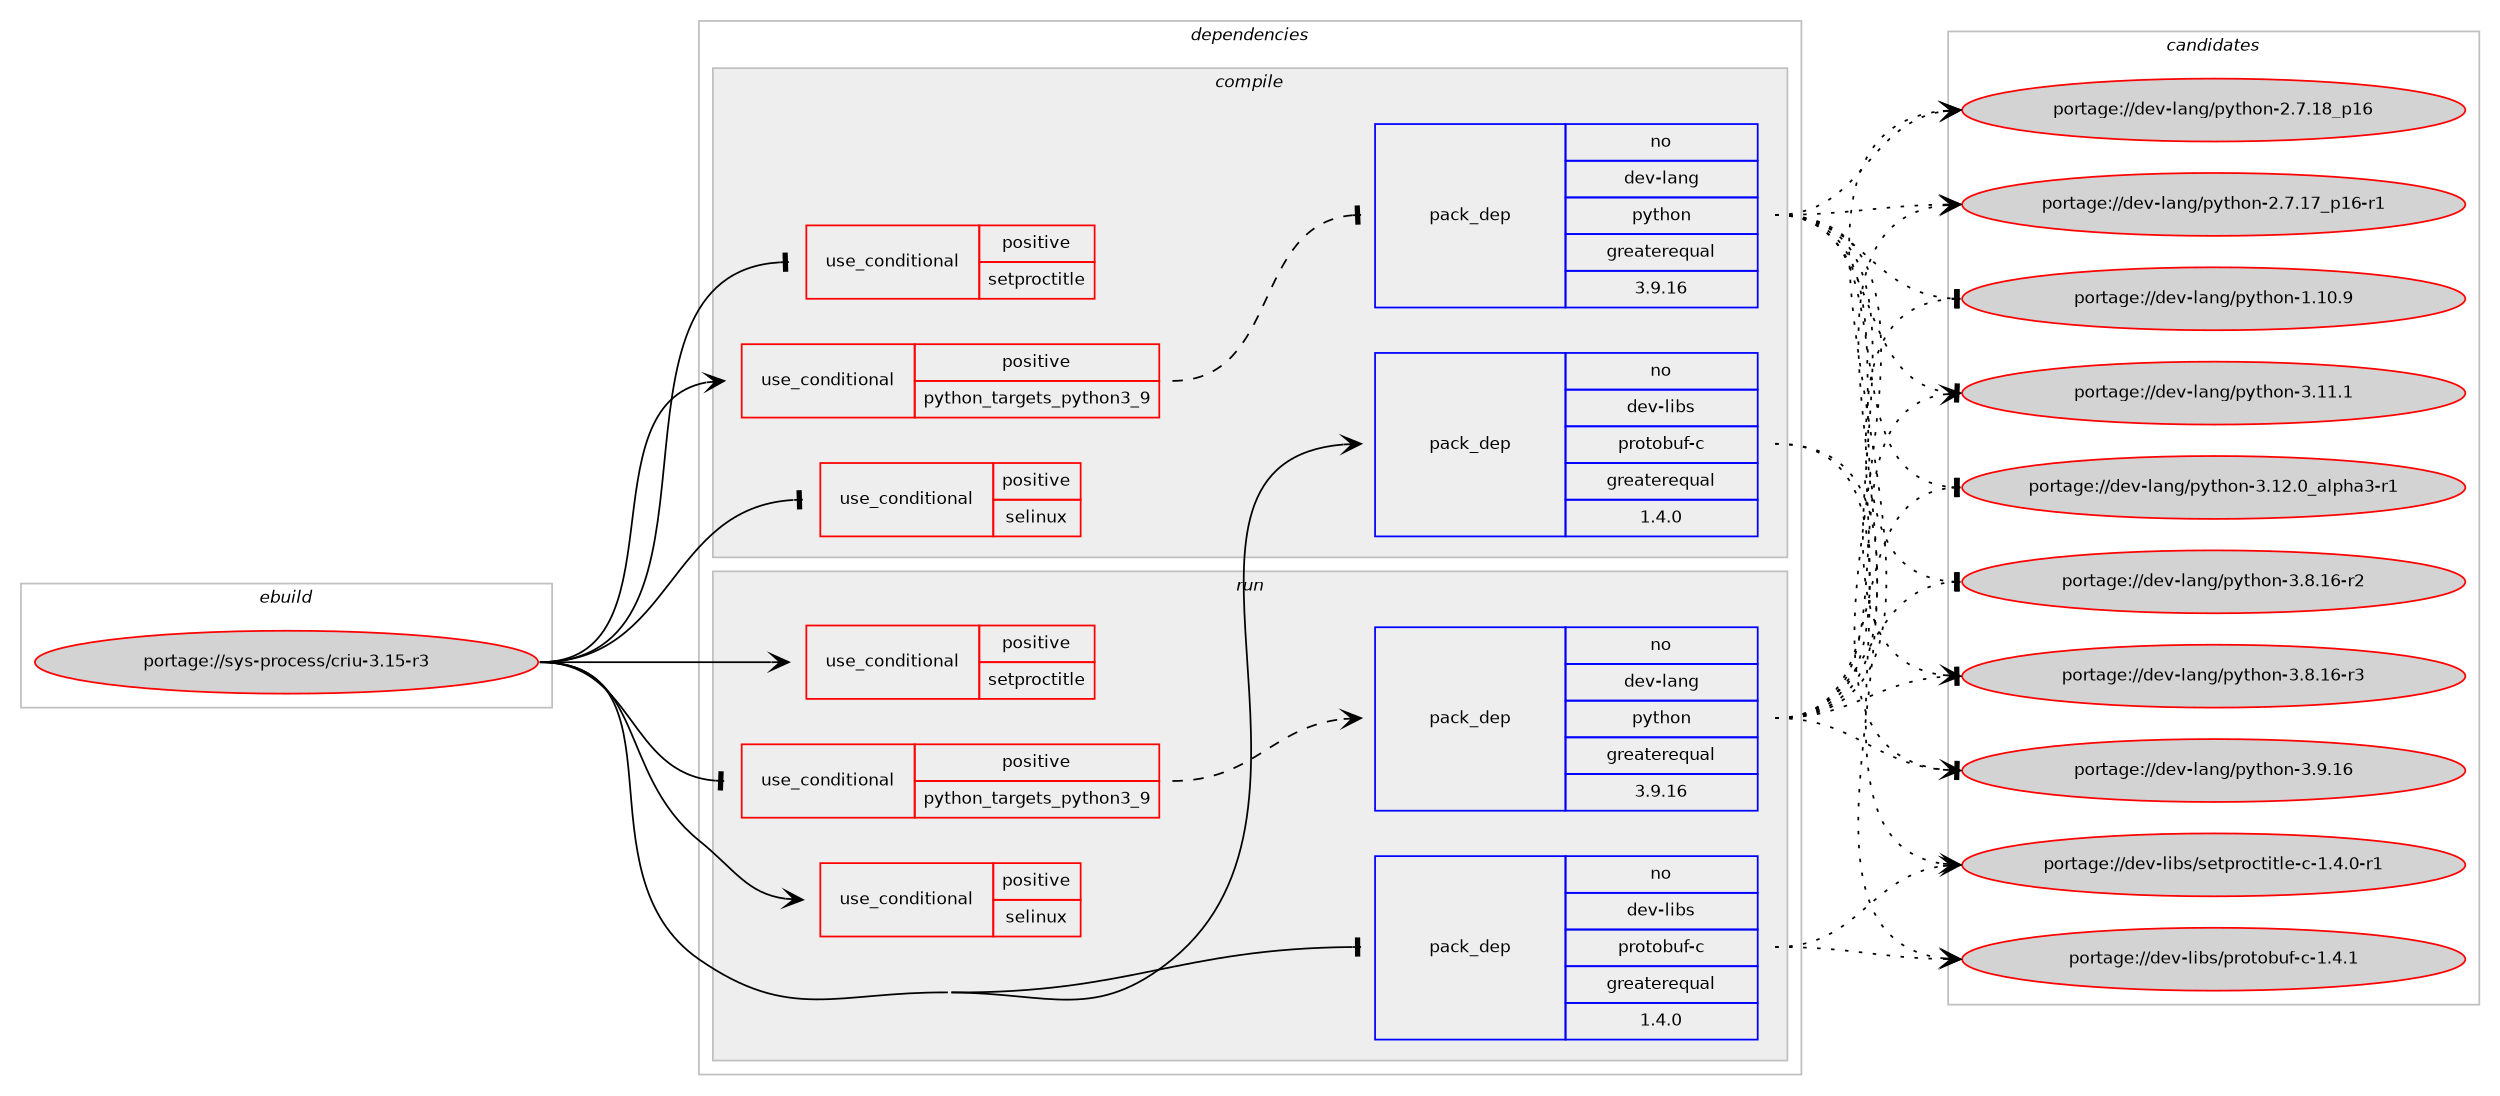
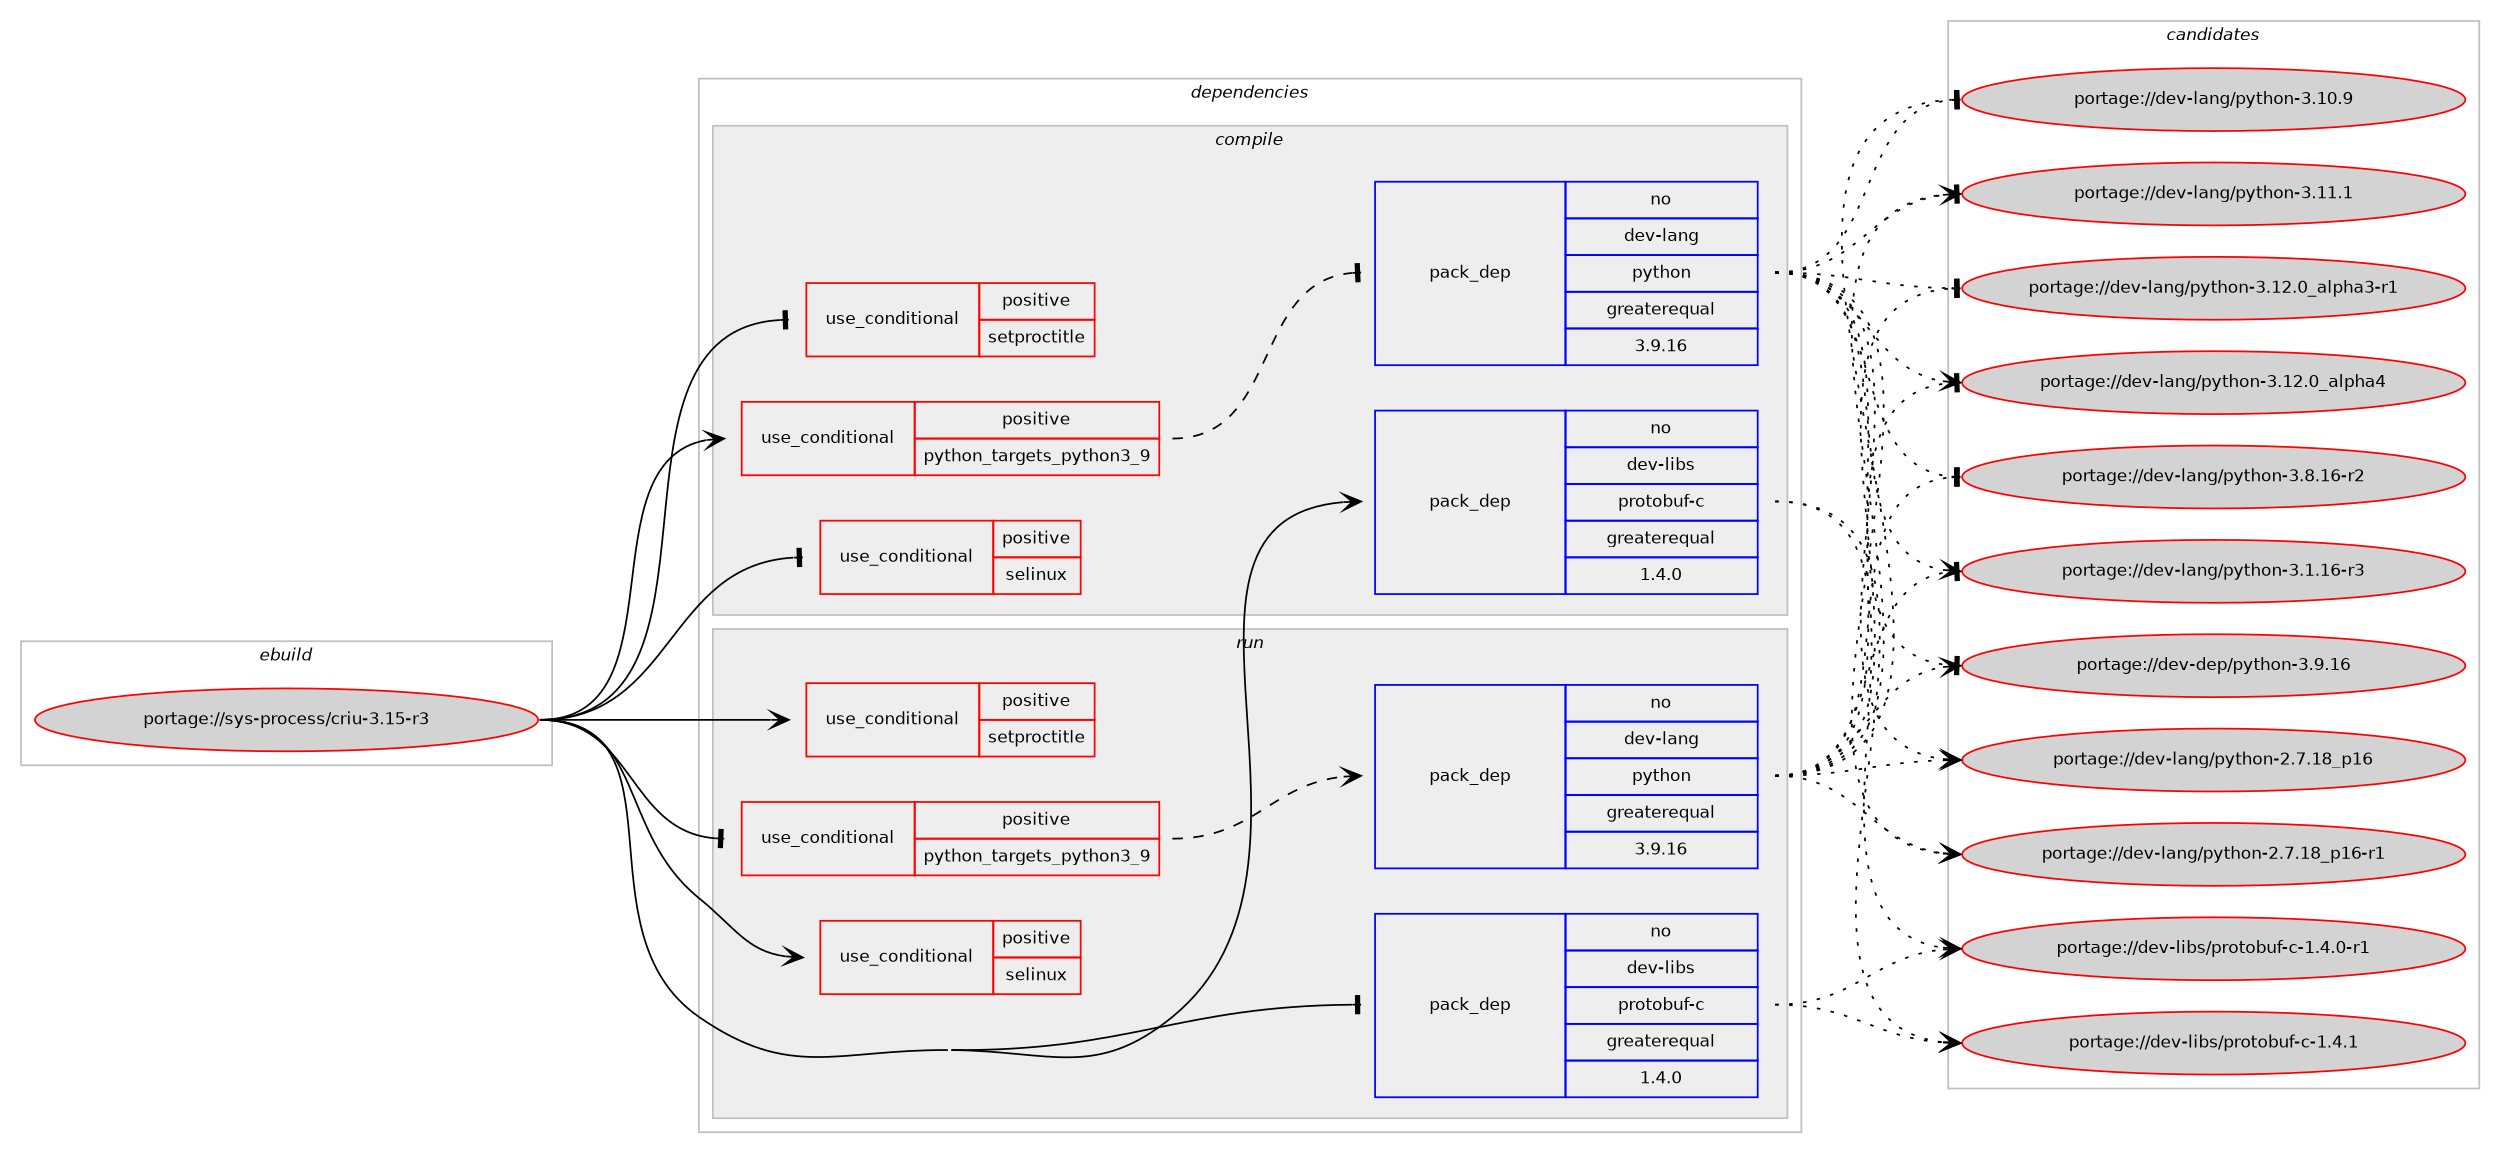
(2214, 204) -> (2214, 854)
(2214, 299) -> (2214, 100)
none -> (2214, 383)
(2214, 676) -> (2214, 571)
(2214, 771) -> (2214, 666)
(2214, 865) -> (2214, 949)
